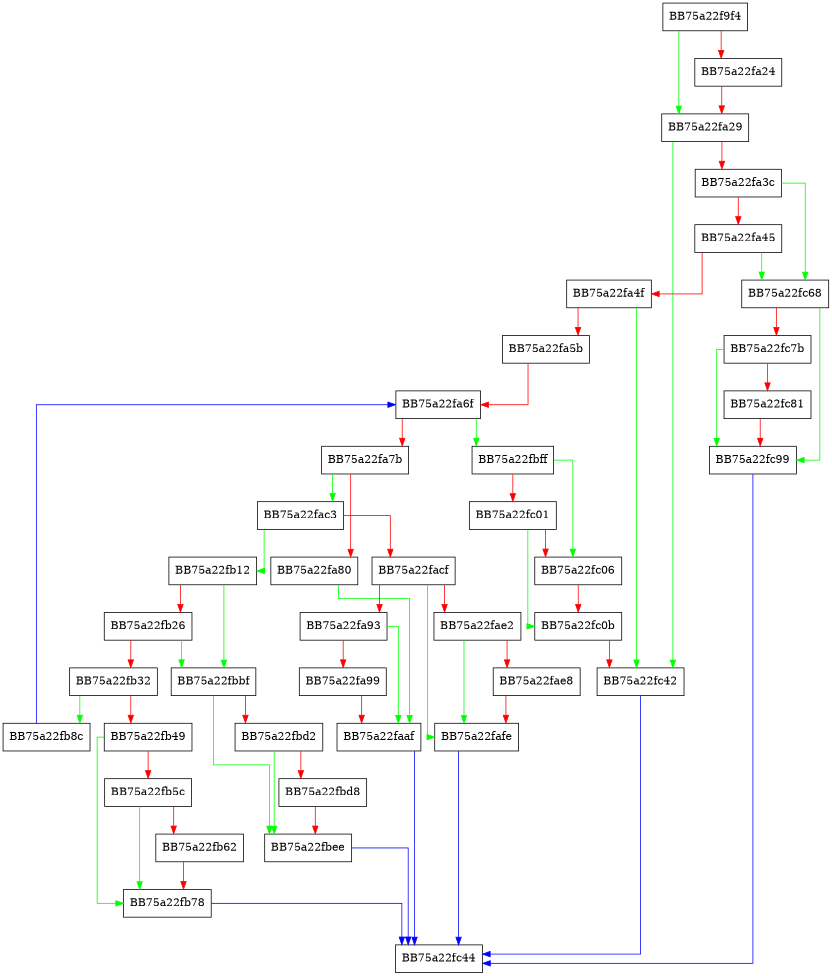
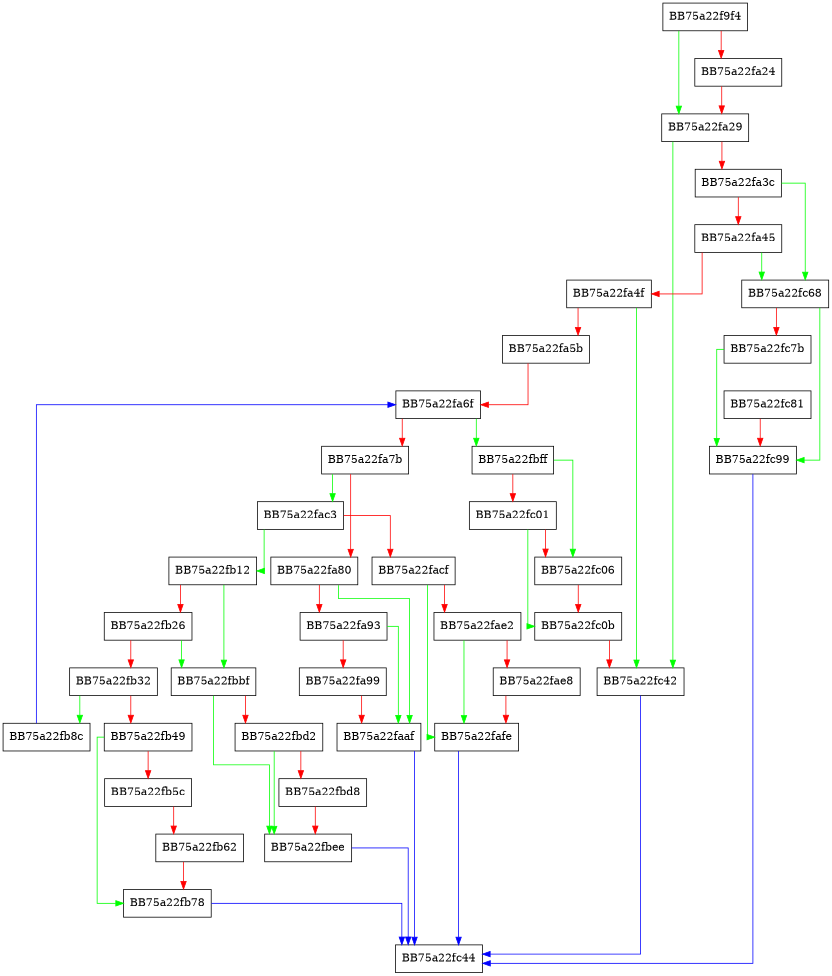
(768, 373) -> none
(380, 594) -> (319, 595)
(140, 844) -> none
